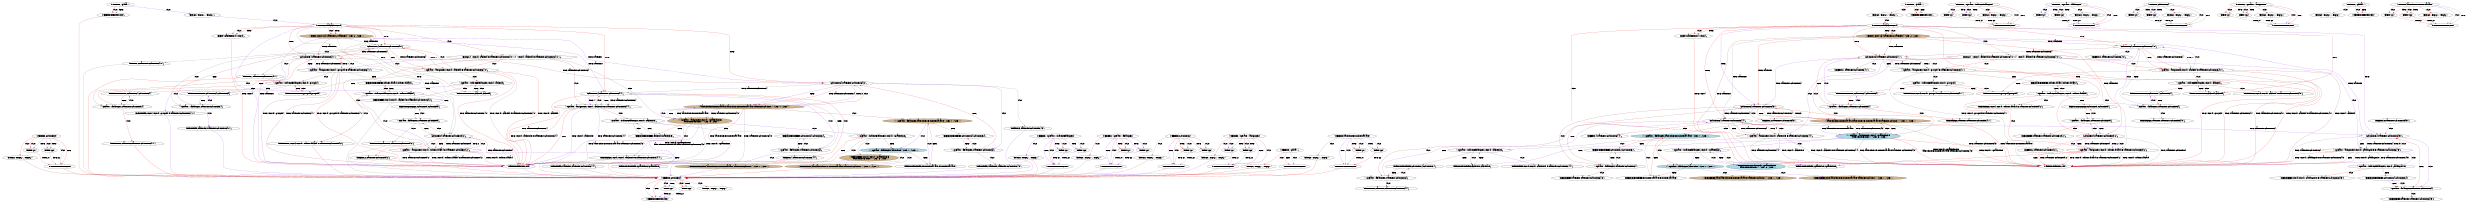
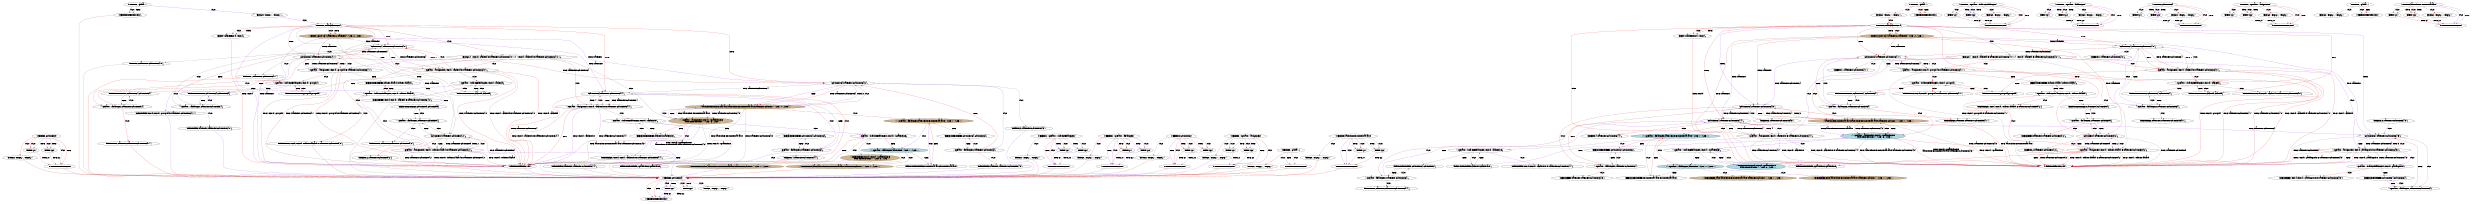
(2411, 199) -> none
